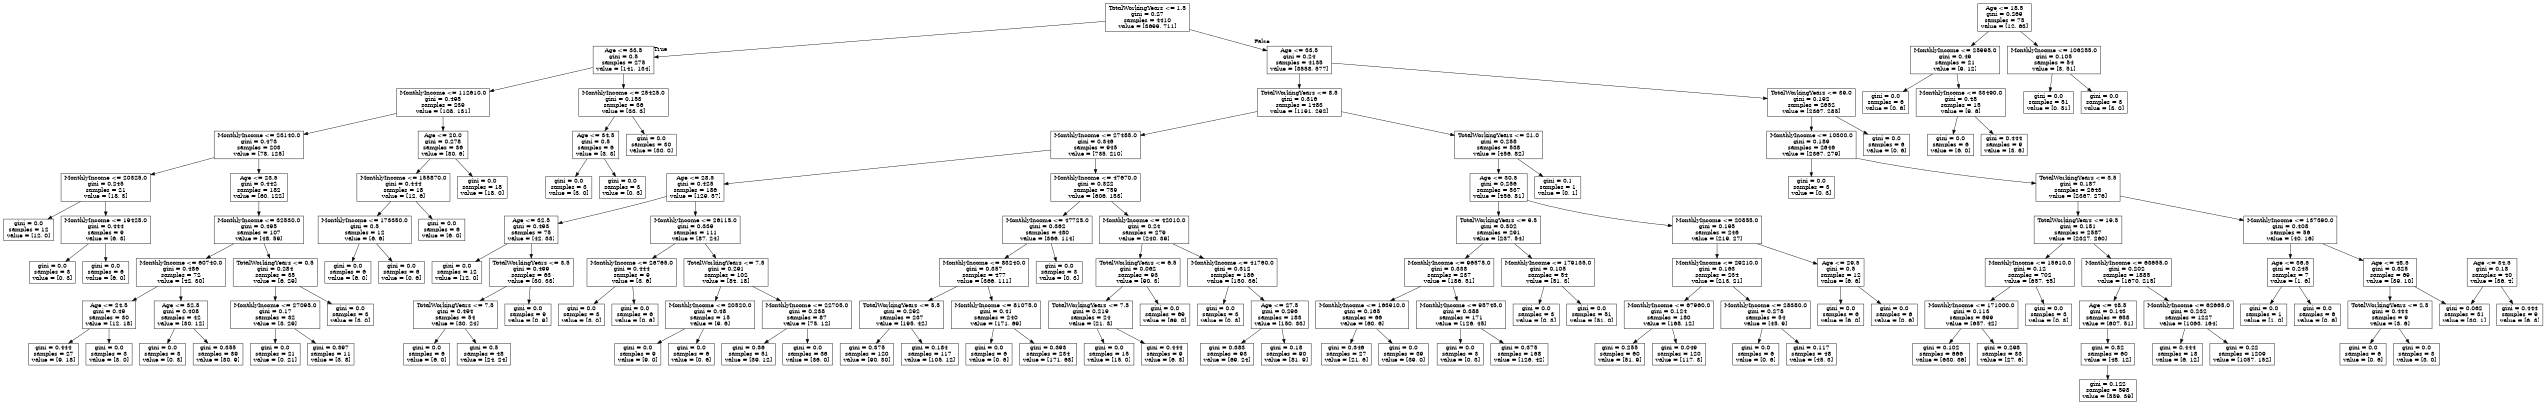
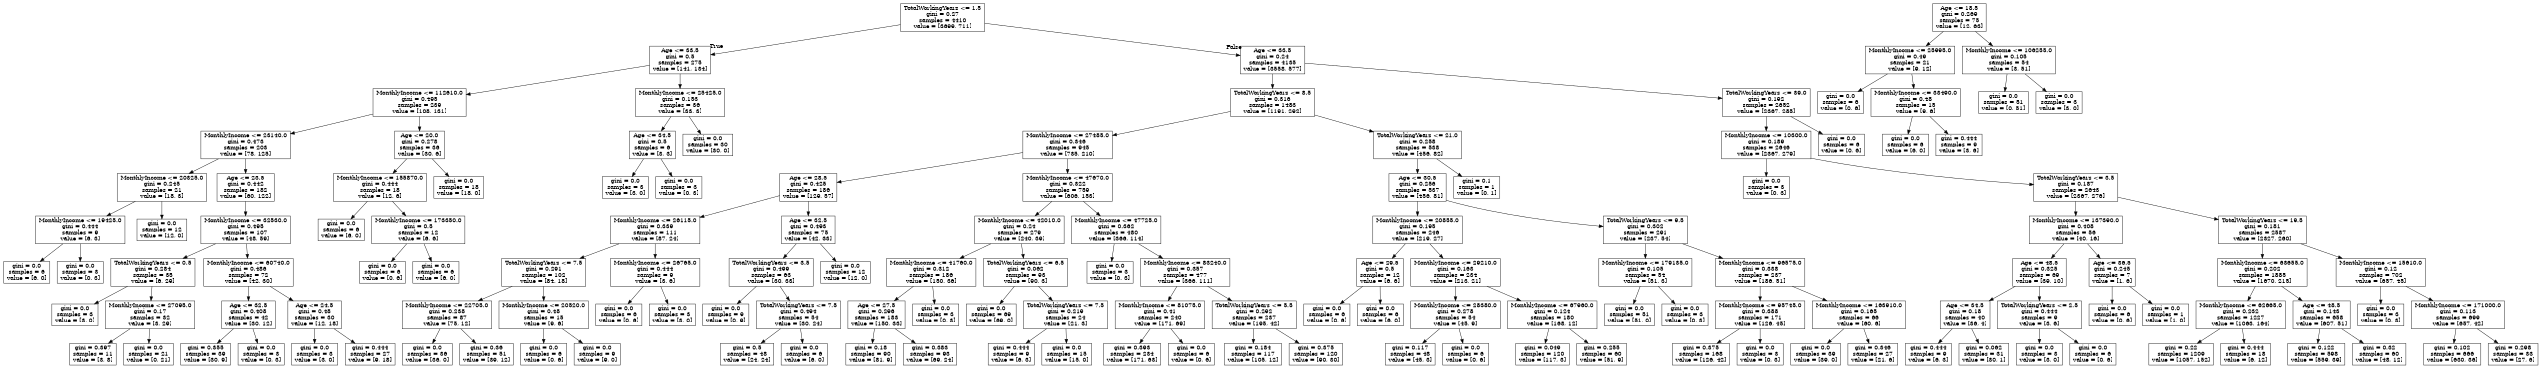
(2428, 294) -> (2004, 293)
(109, 315) -> (315, 315)
(2108, 370) -> (2319, 334)
